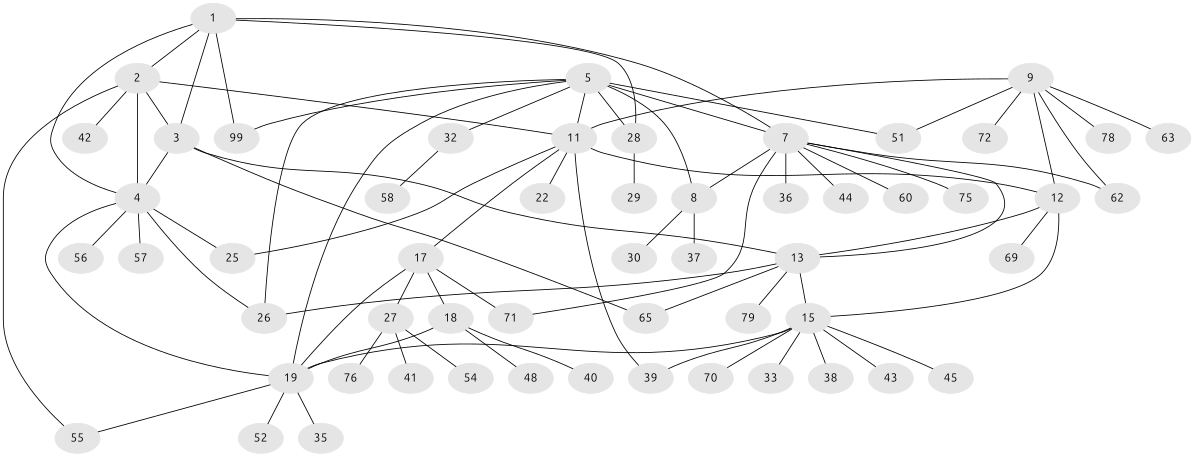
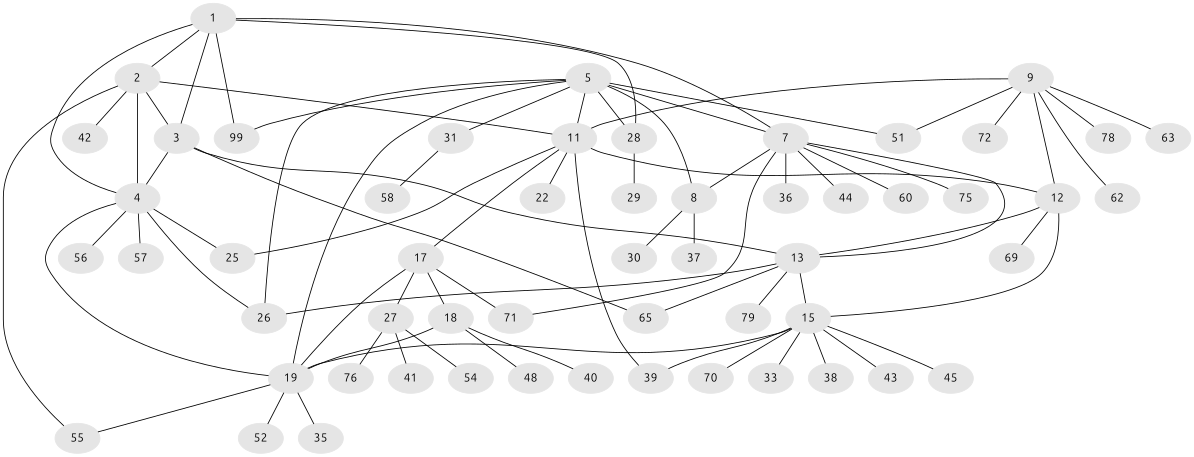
(451, 138) -> (451, 138)
(955, 162) -> none
